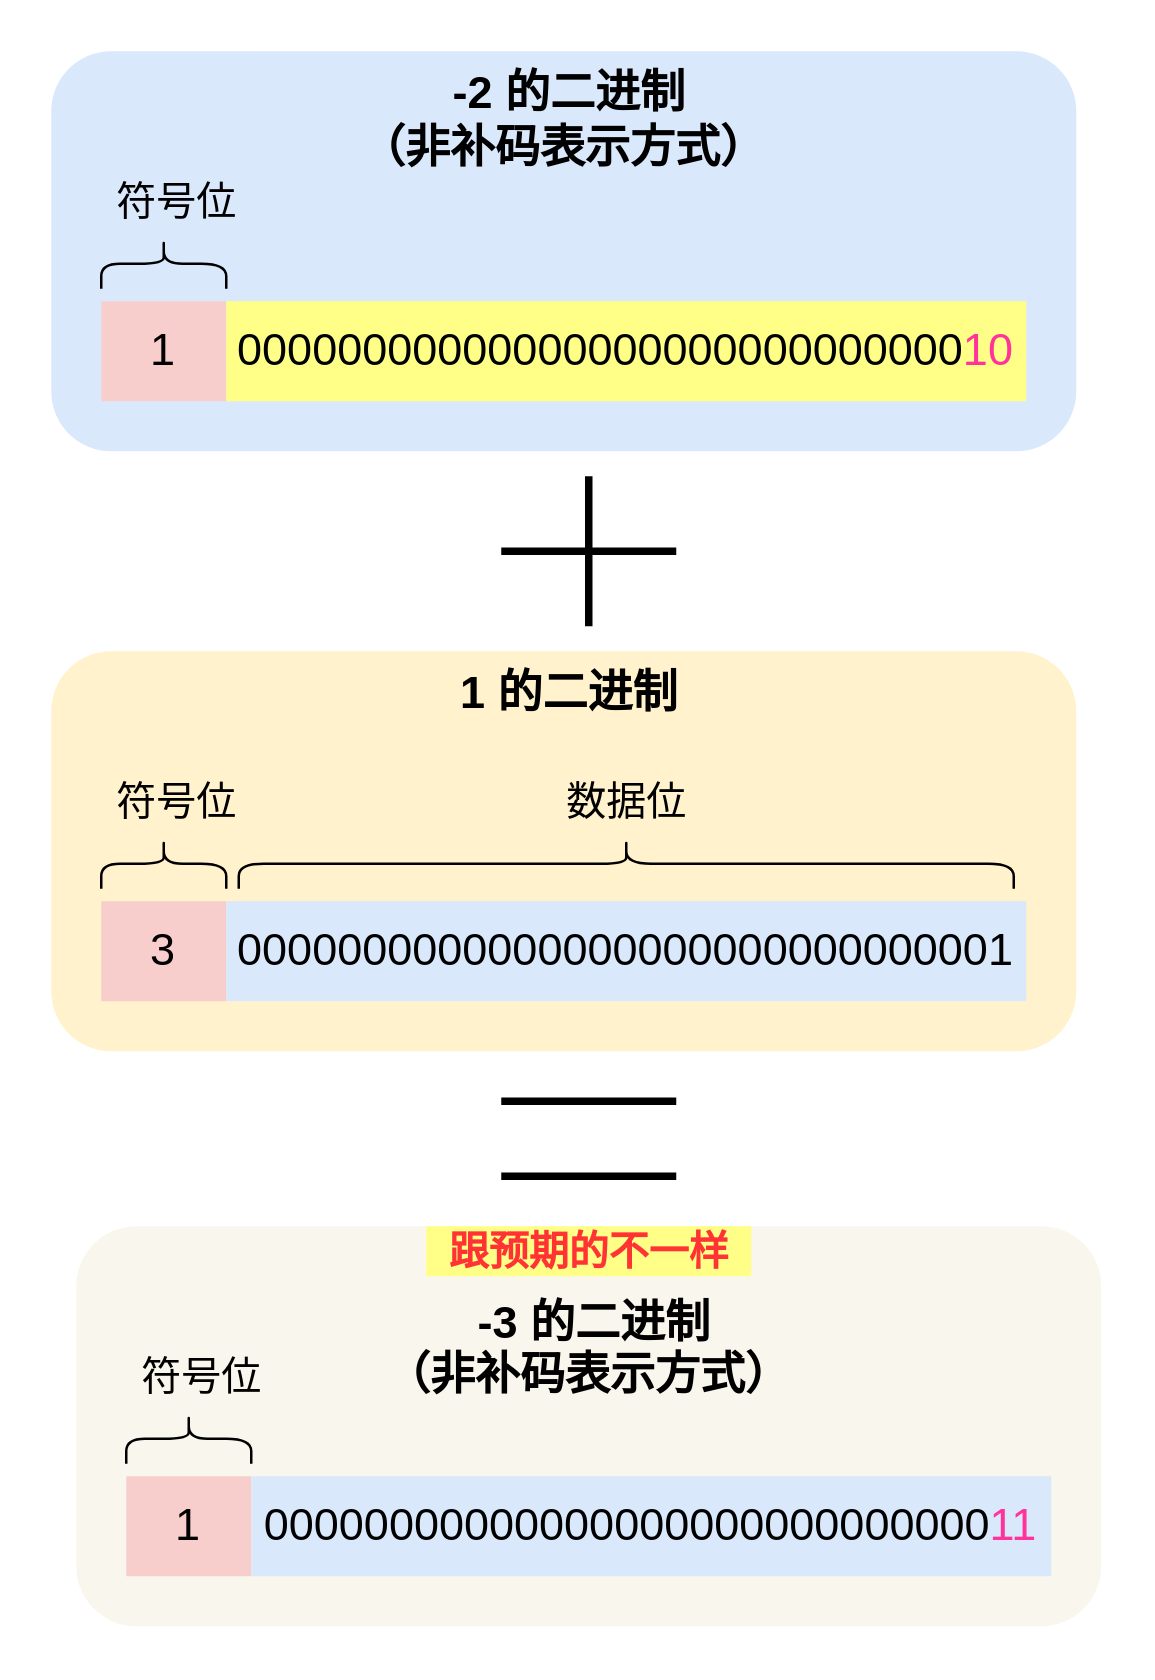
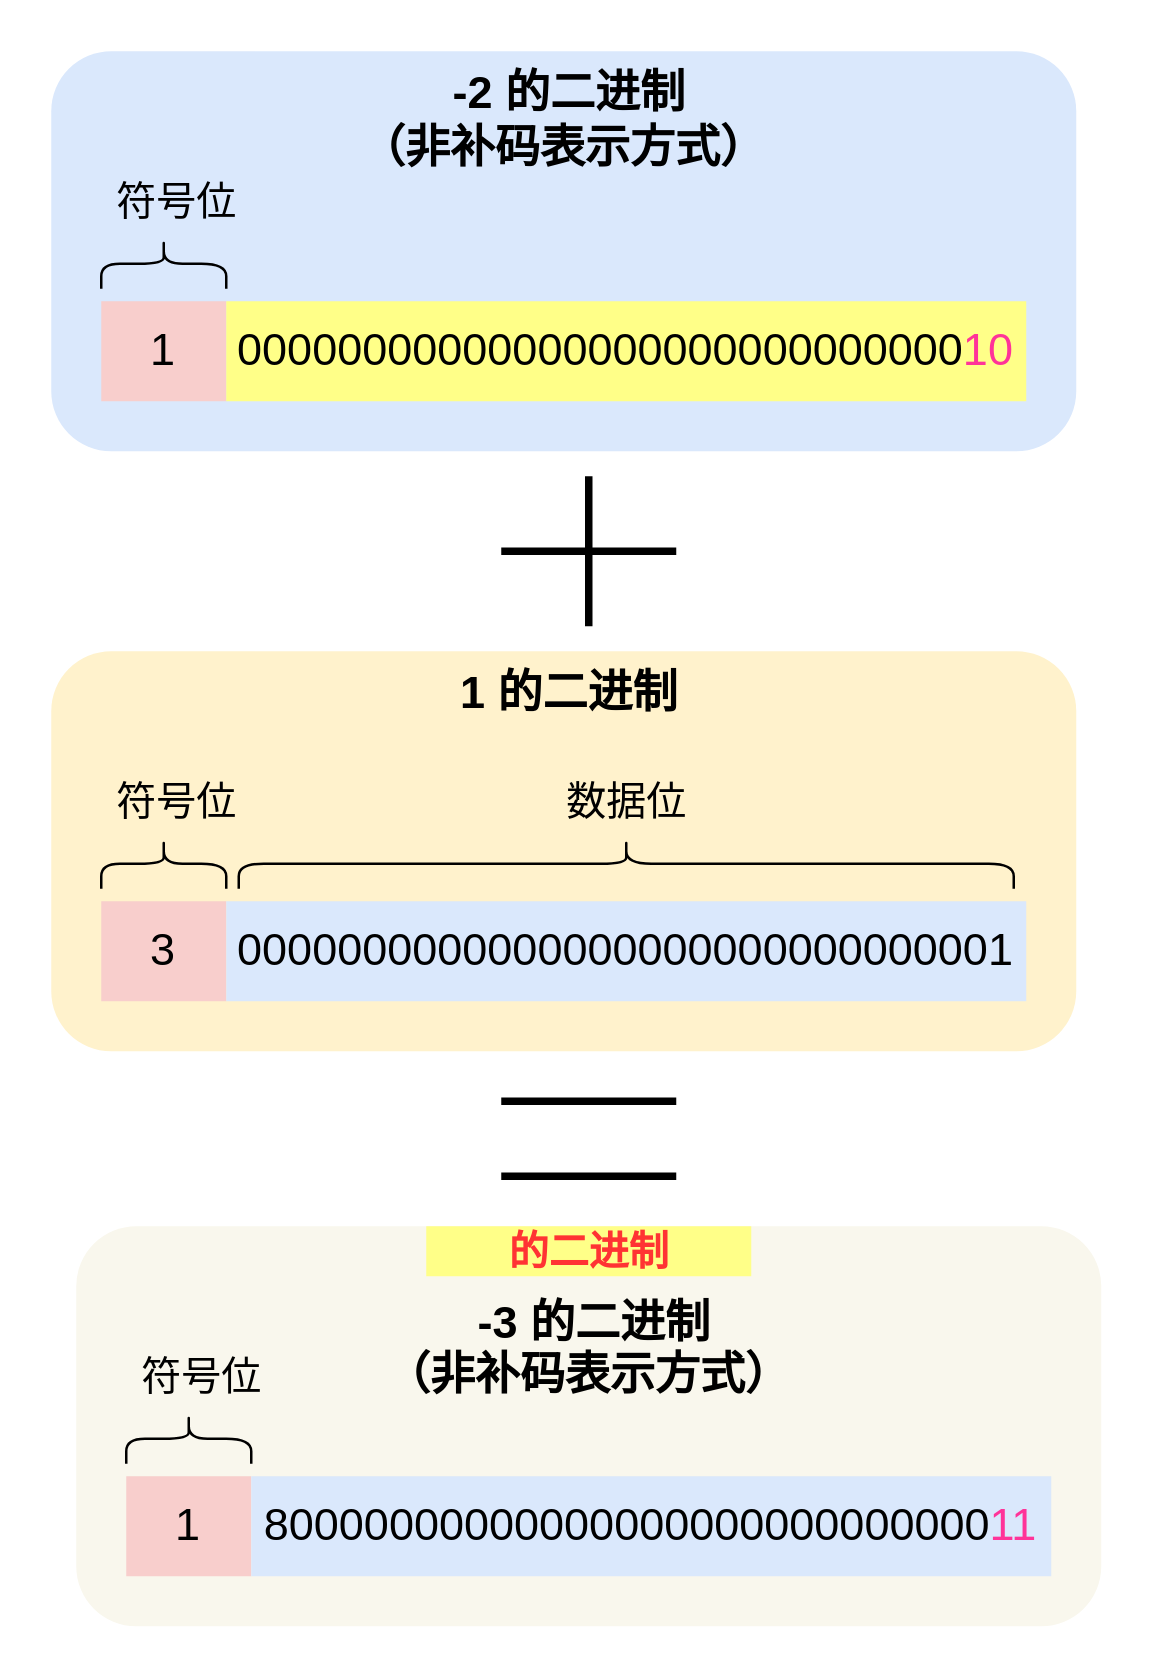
(590, 1251) -> (590, 1251)
(651, 1526) -> (651, 1526)
